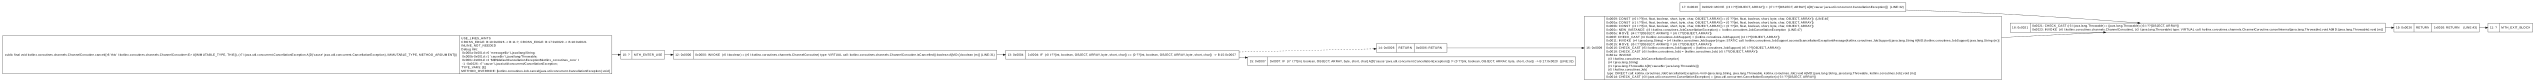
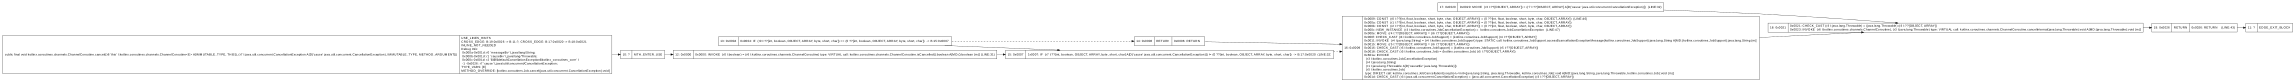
(2516, 28) -> (2275, 28)
none -> (1337, 52)
(1000, 55) -> (1000, 54)
